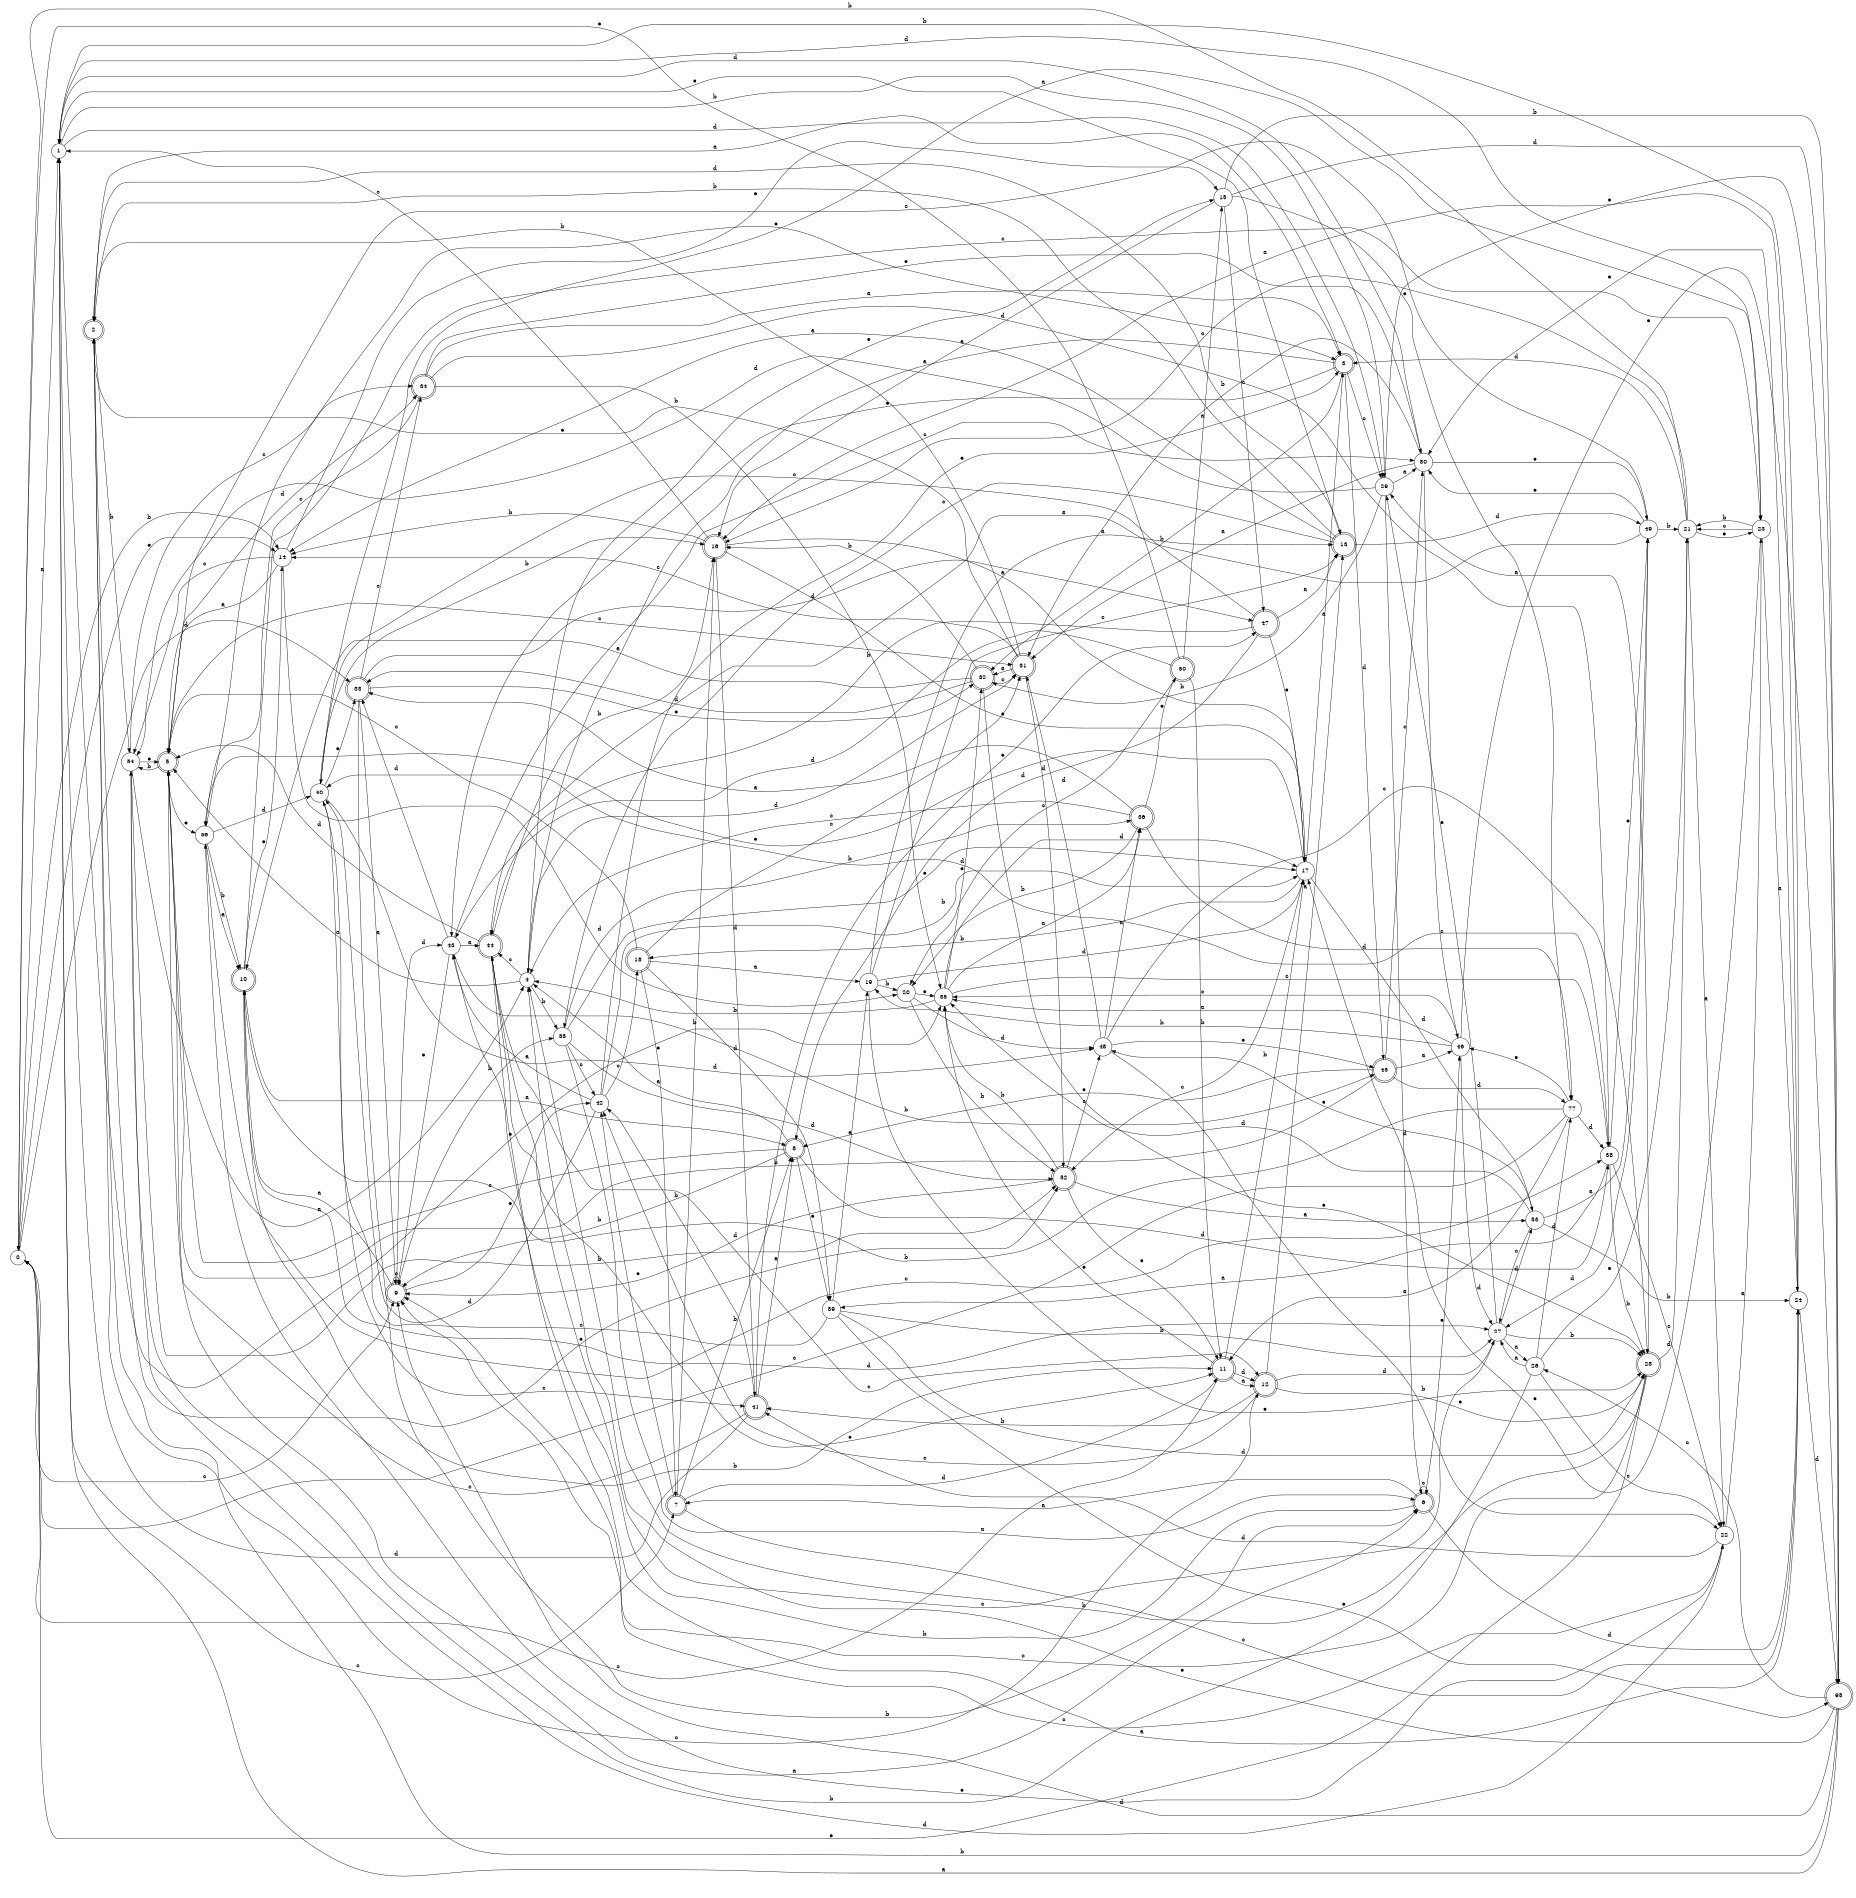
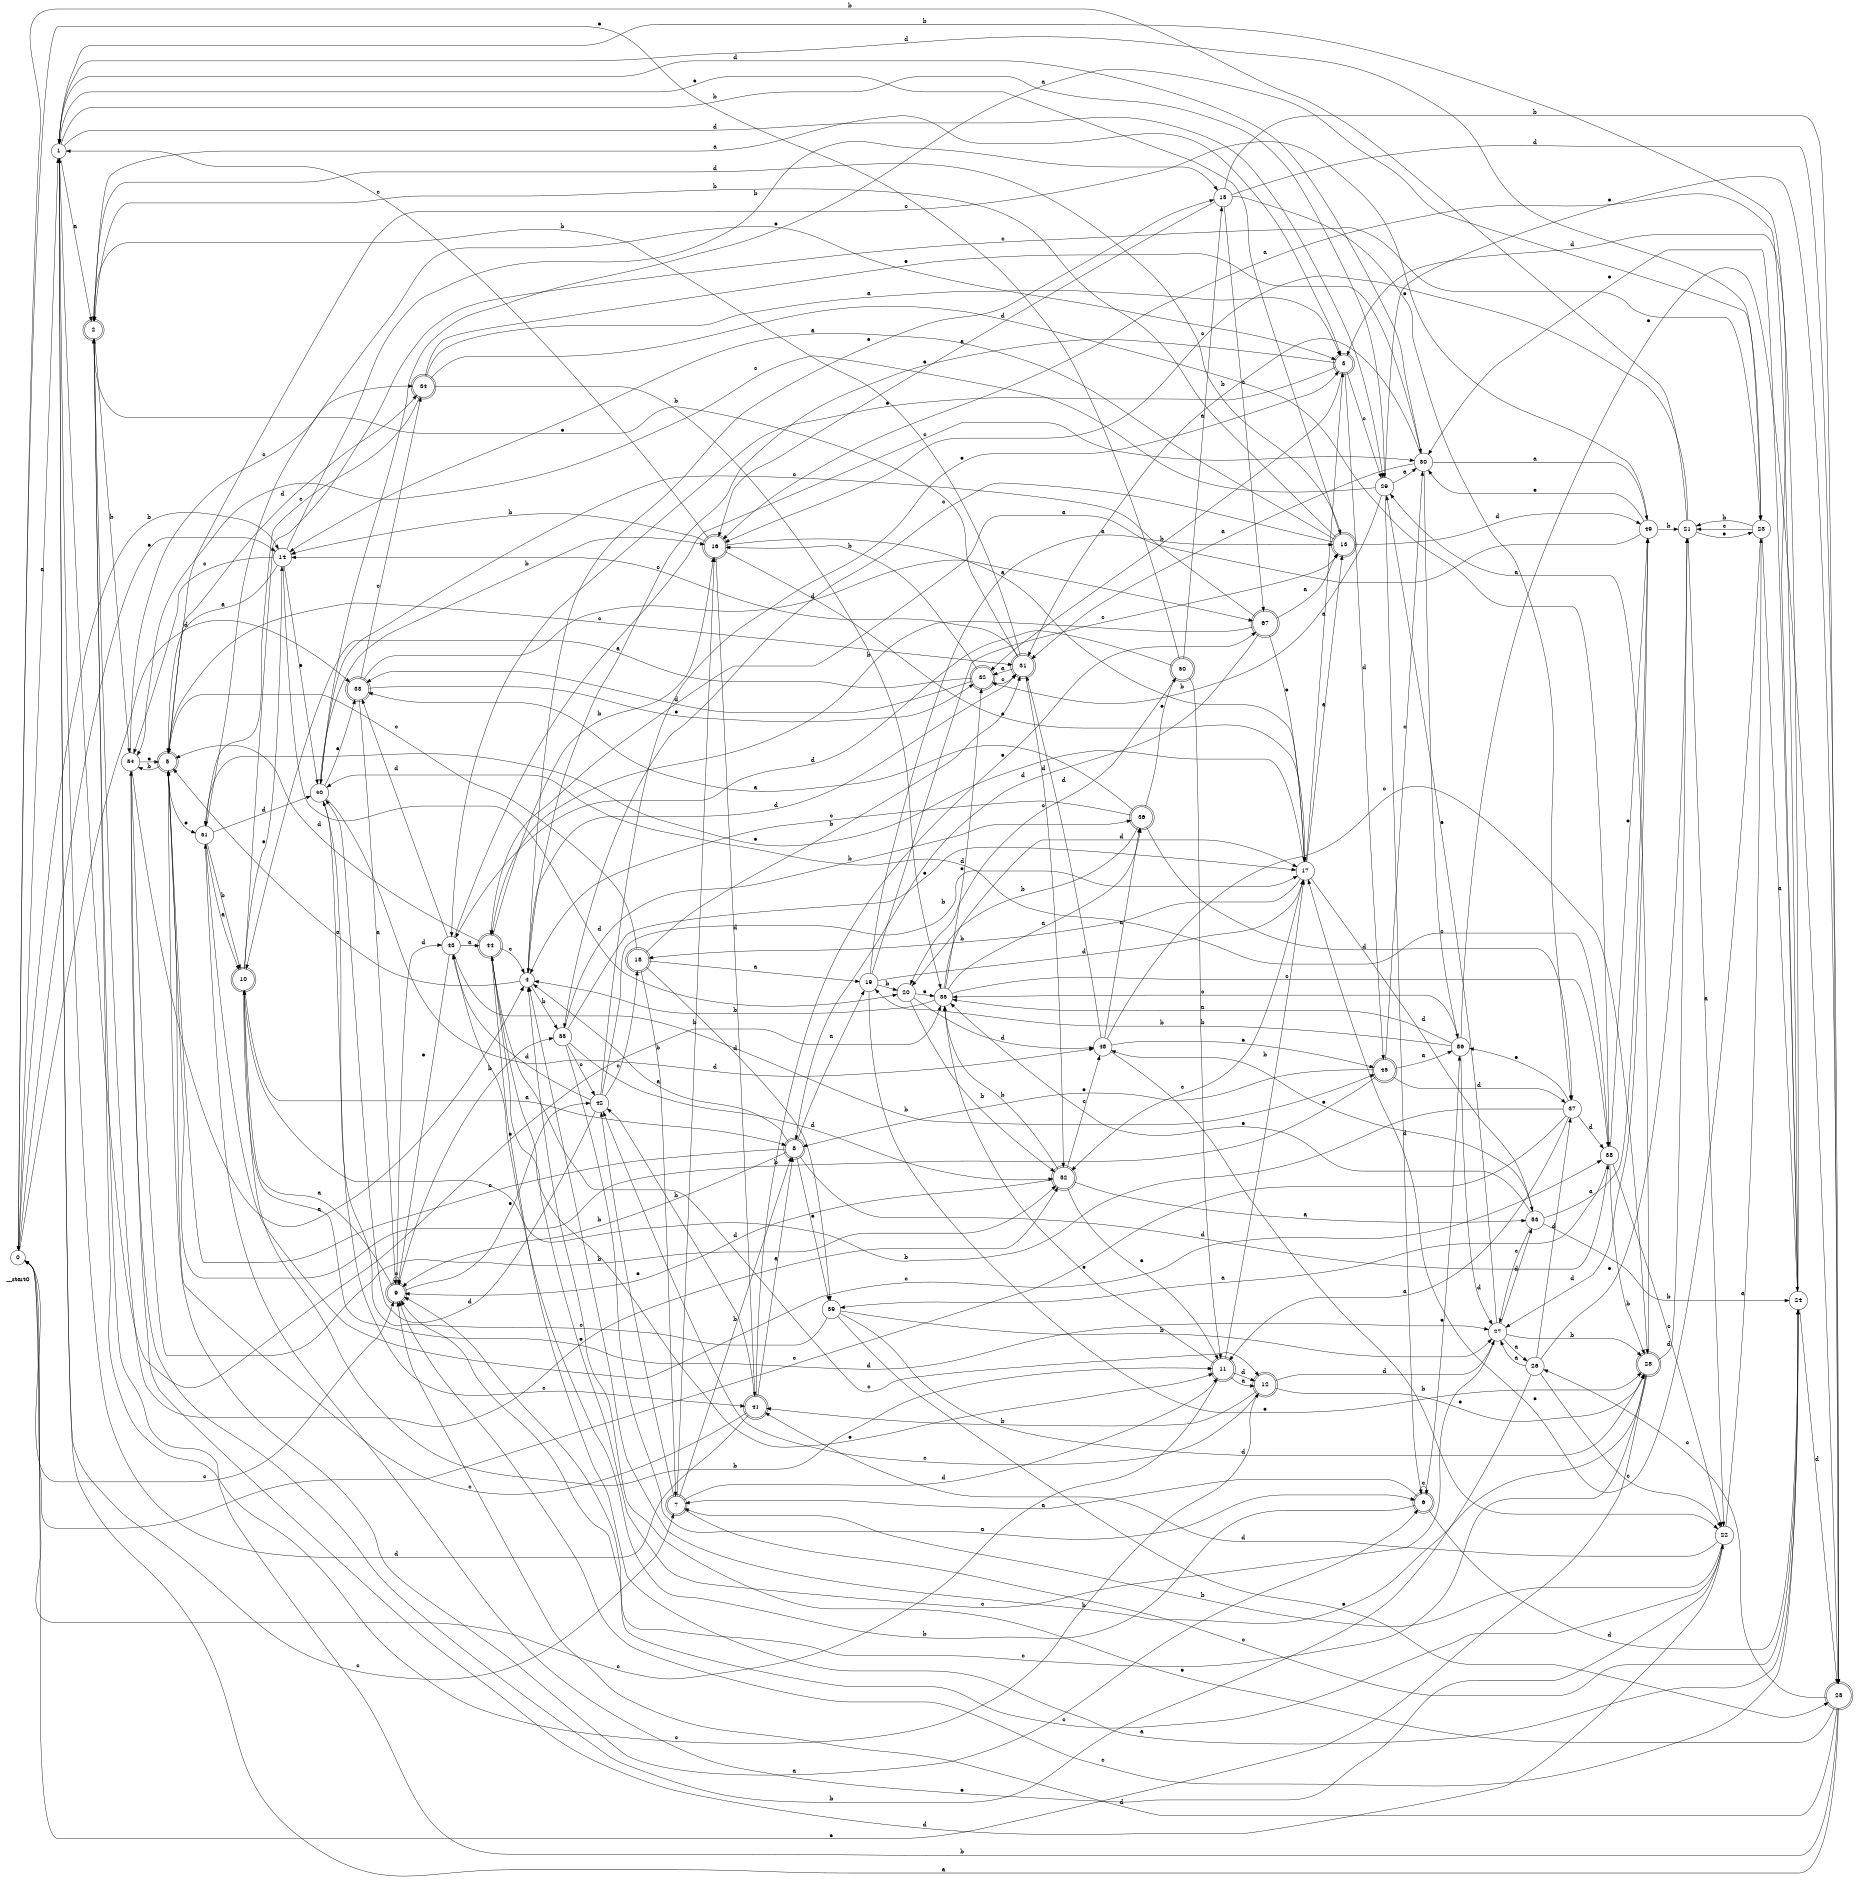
(756, 194) -> (756, 194)
none -> (76, 238)
(925, 362) -> (925, 362)
(1570, 365) -> (1782, 569)
(756, 369) -> (756, 369)
(1535, 459) -> (1535, 459)
(1265, 624) -> (1265, 624)
none -> (301, 673)
(831, 824) -> (831, 824)
(205, 835) -> (205, 835)
(512, 966) -> (514, 957)
(1307, 967) -> (1324, 711)
(1460, 1047) -> (1460, 1047)
(658, 1048) -> (658, 1048)
(527, 1057) -> (527, 1057)
(1572, 1109) -> (1572, 1109)
(1243, 1124) -> (1243, 1124)
(850, 1148) -> (828, 1066)
(1161, 1155) -> none
none -> (18, 1280)
none -> (1216, 1602)
(552, 1611) -> none
(1839, 1696) -> (1839, 1696)
none -> (1233, 1784)
